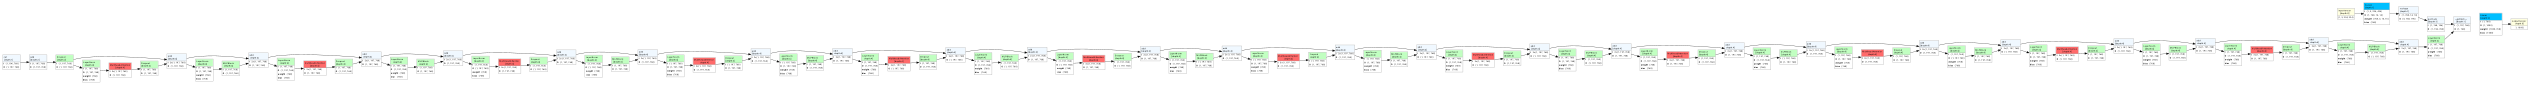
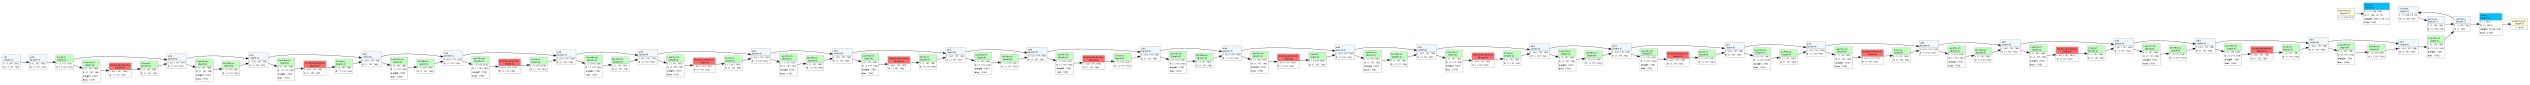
(2393, 14) -> (2438, 13)
none -> (2474, 24)
